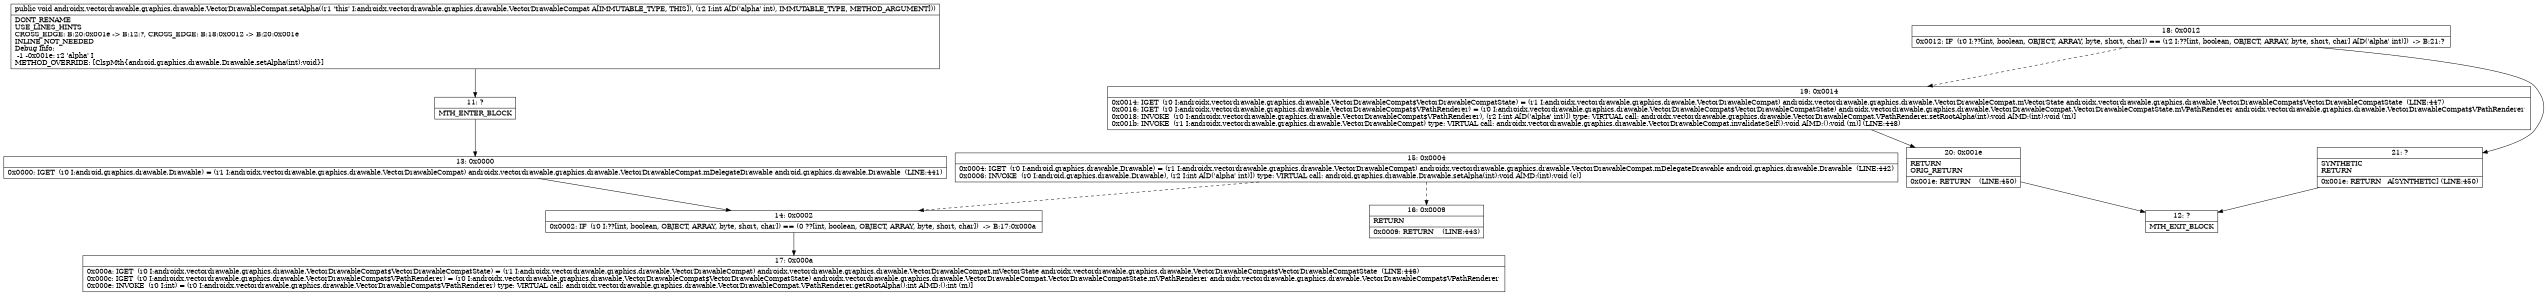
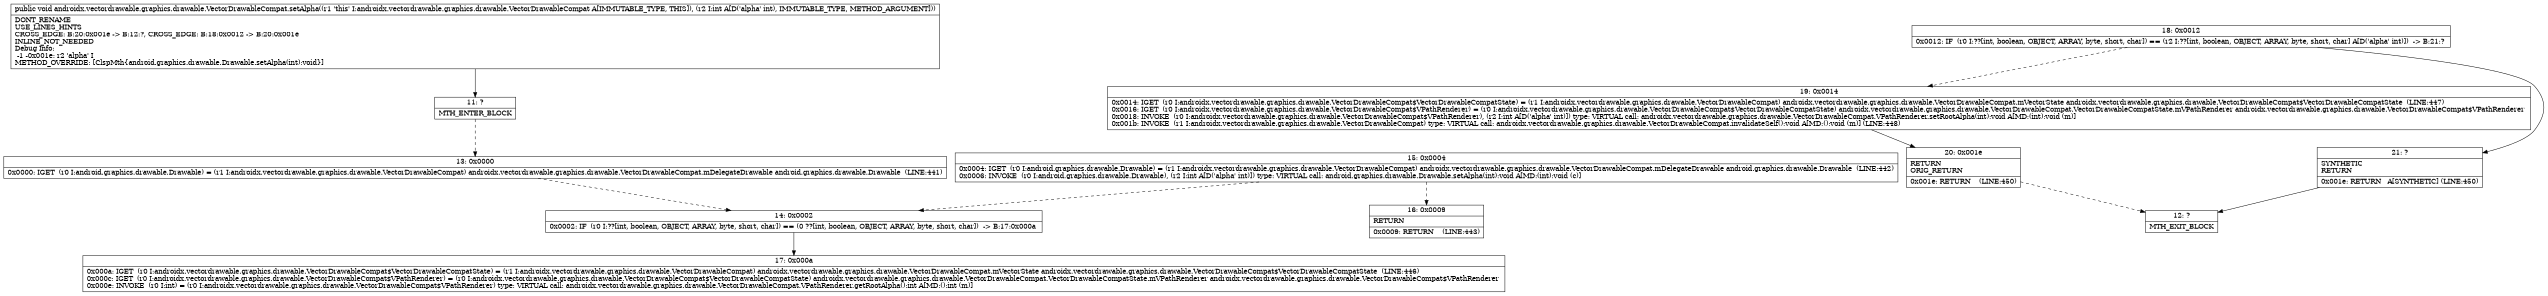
(475, 135) -> (475, 135)
(632, 194) -> (632, 194)
(2081, 196) -> (2081, 196)
